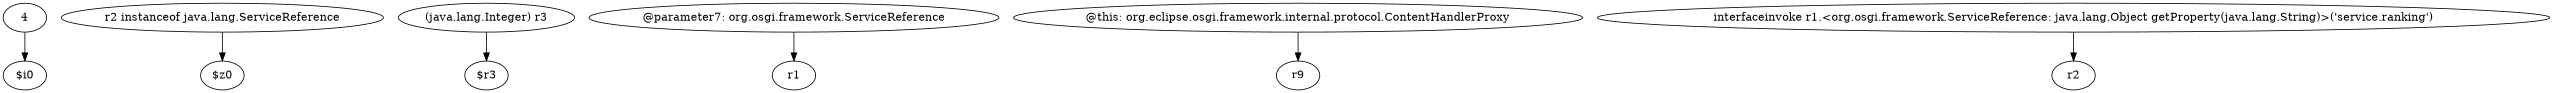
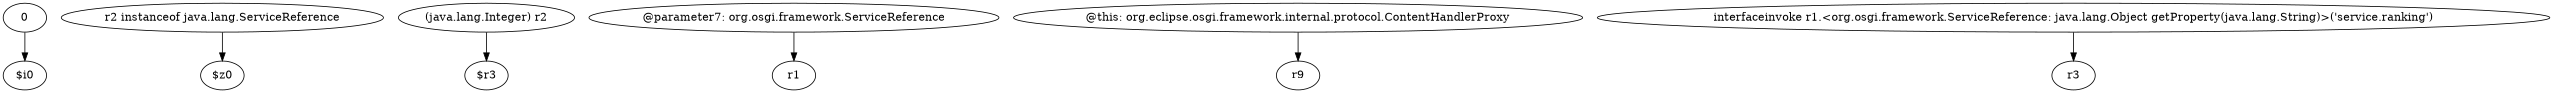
(25, 18) -> (25, 18)
(486, 18) -> (486, 18)
(2074, 75) -> (2074, 75)
